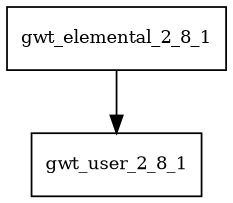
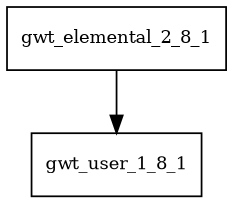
(117, 165) -> (117, 165)
